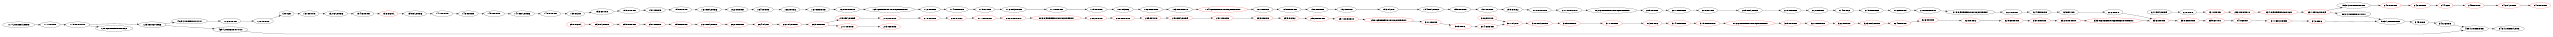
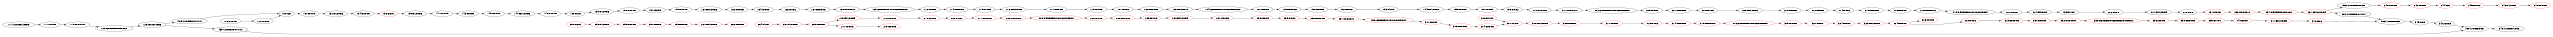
(1123, 9) -> (1123, 9)
(1223, 9) -> (1223, 9)
(602, 12) -> (602, 12)
(2136, 16) -> (2134, 12)
(1949, 20) -> (1935, 25)
(213, 21) -> (239, 15)
(1818, 23) -> (1818, 23)
(1844, 23) -> (1844, 23)
(113, 24) -> (134, 27)
(750, 24) -> none
(1460, 27) -> (1460, 27)
